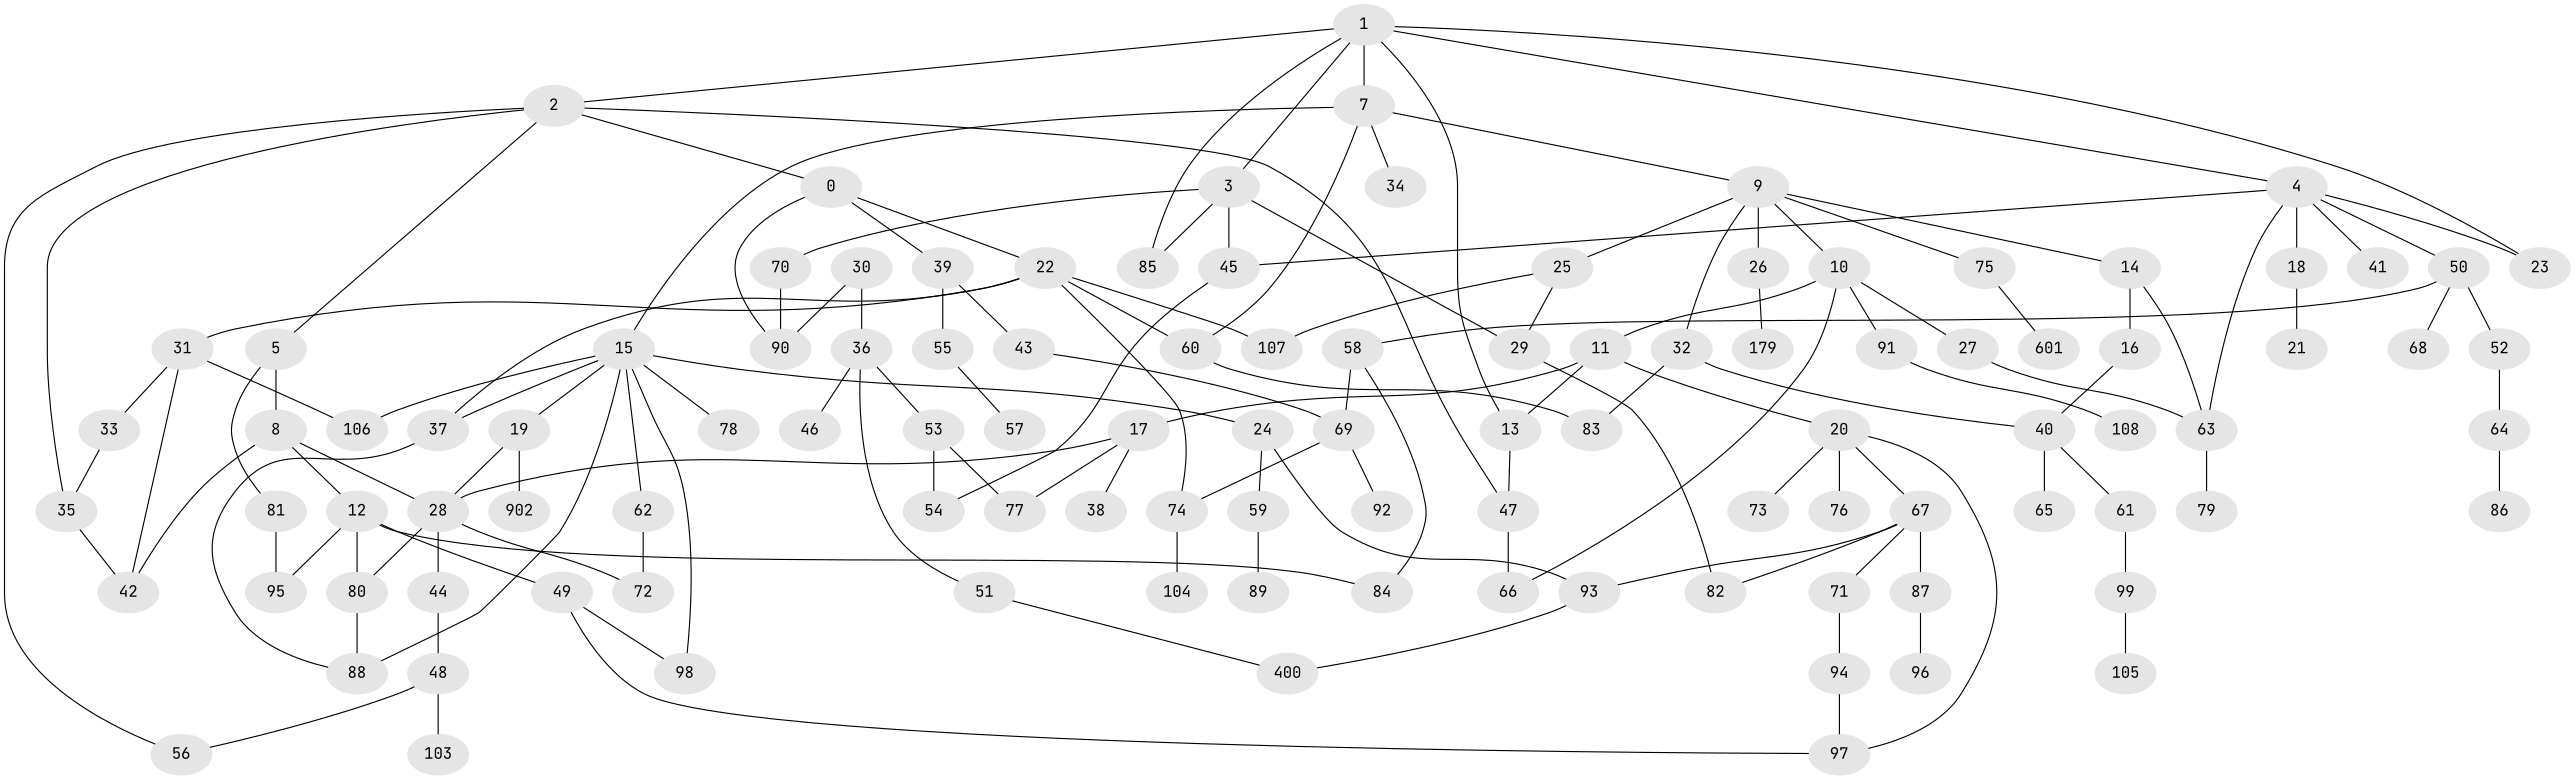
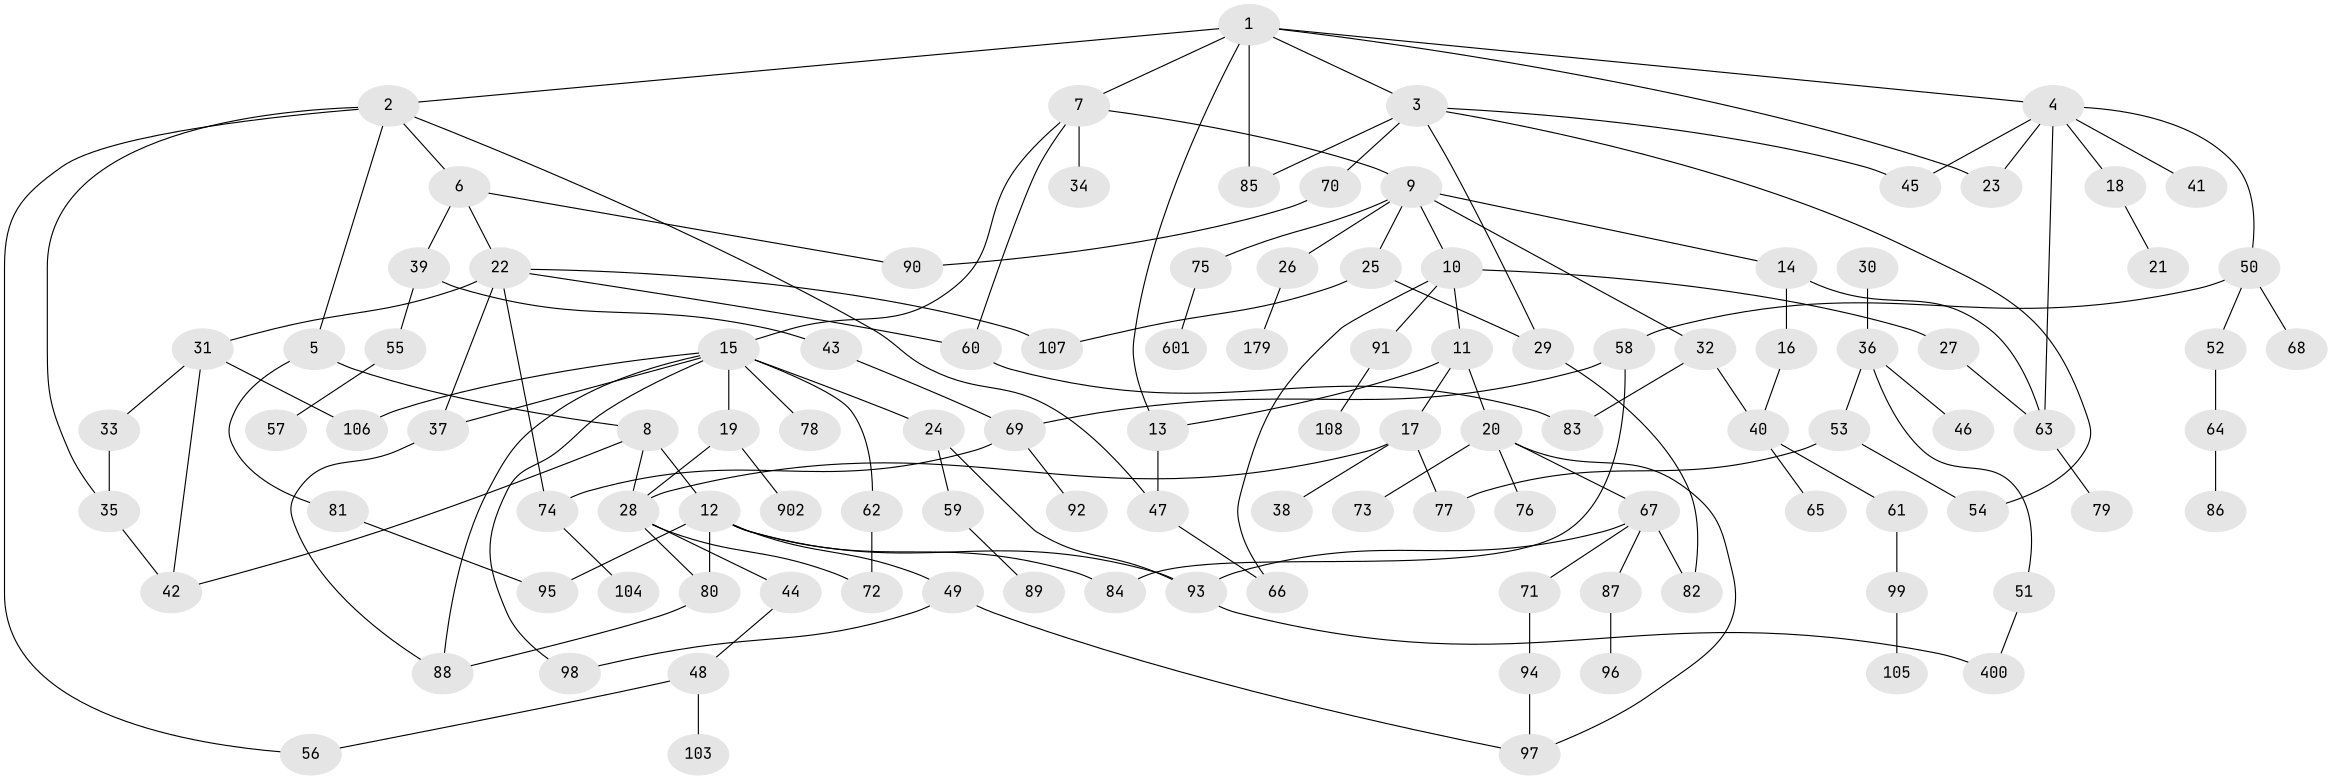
(831, 187) -> (460, 187)
(814, 316) -> none
(1096, 406) -> (1865, 229)
none -> (1020, 552)
